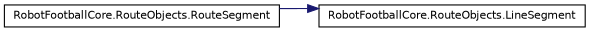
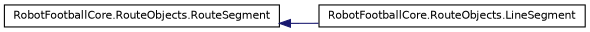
(294, 9) -> (305, 23)
